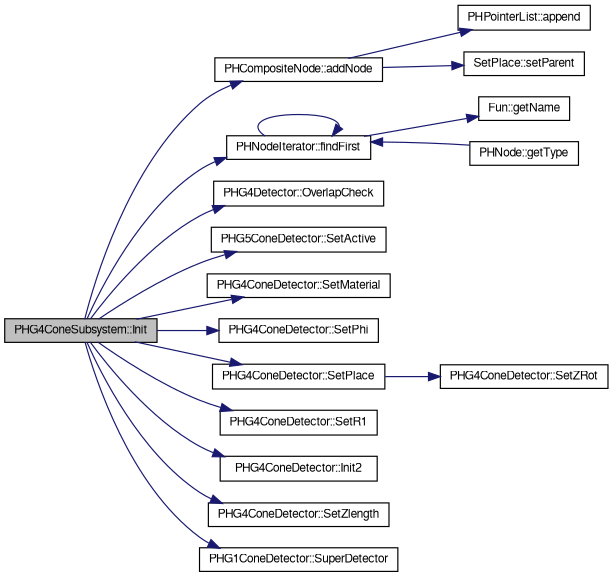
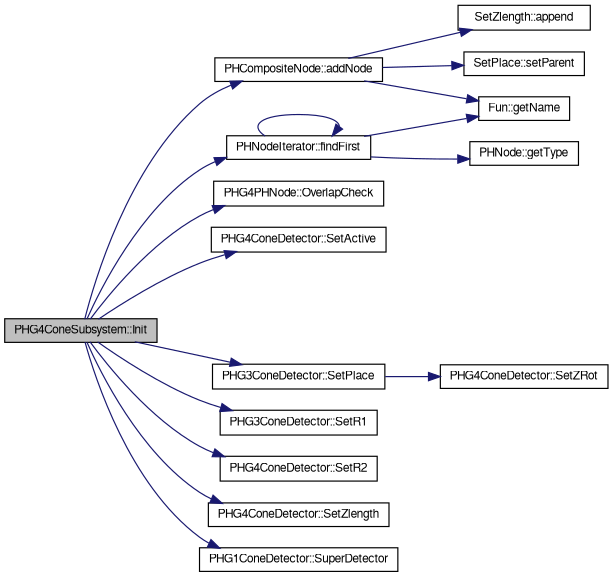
(524, 18) -> (524, 18)
none -> (415, 90)
(426, 143) -> (414, 159)
(299, 194) -> (299, 194)
(299, 240) -> (299, 240)
(299, 286) -> none
(299, 331) -> none
(299, 377) -> (299, 377)
(299, 423) -> (299, 423)
(299, 469) -> (299, 469)
